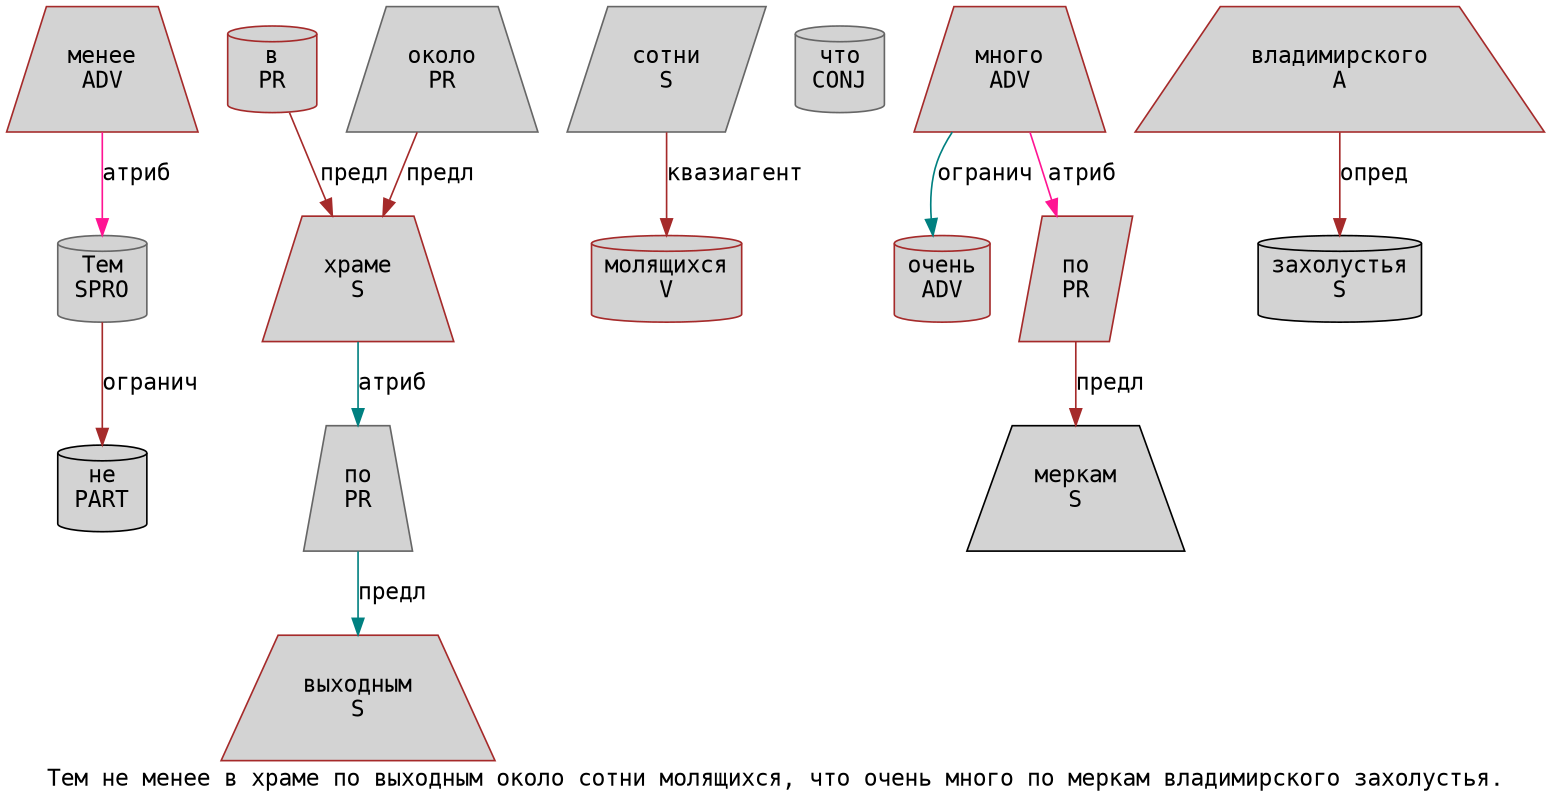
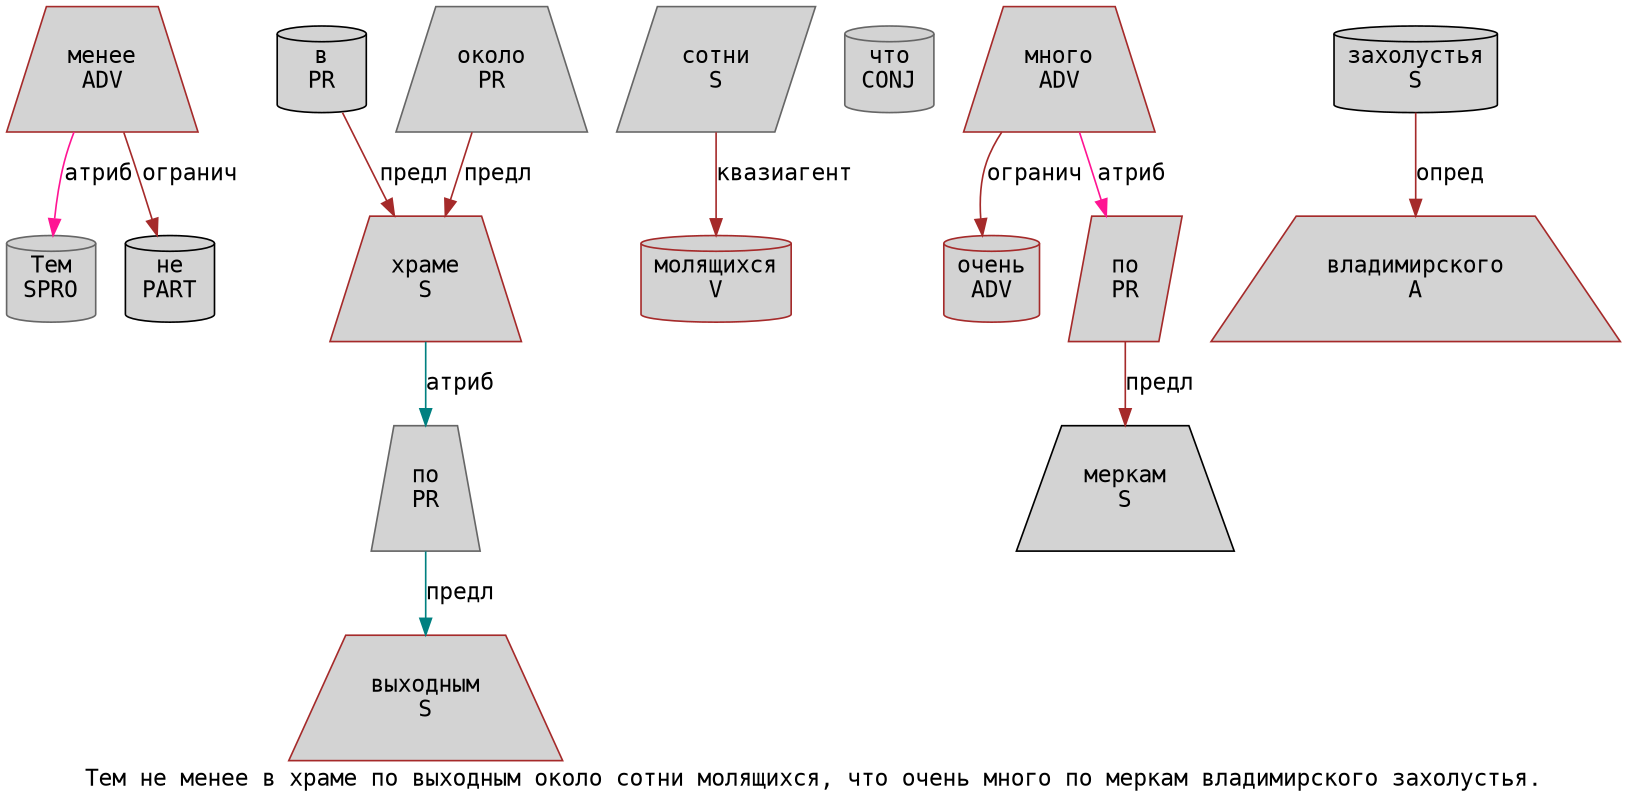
(272, 69) -> (322, 69)
(934, 174) -> (983, 174)
(1340, 175) -> (1416, 156)
(102, 375) -> (138, 176)
